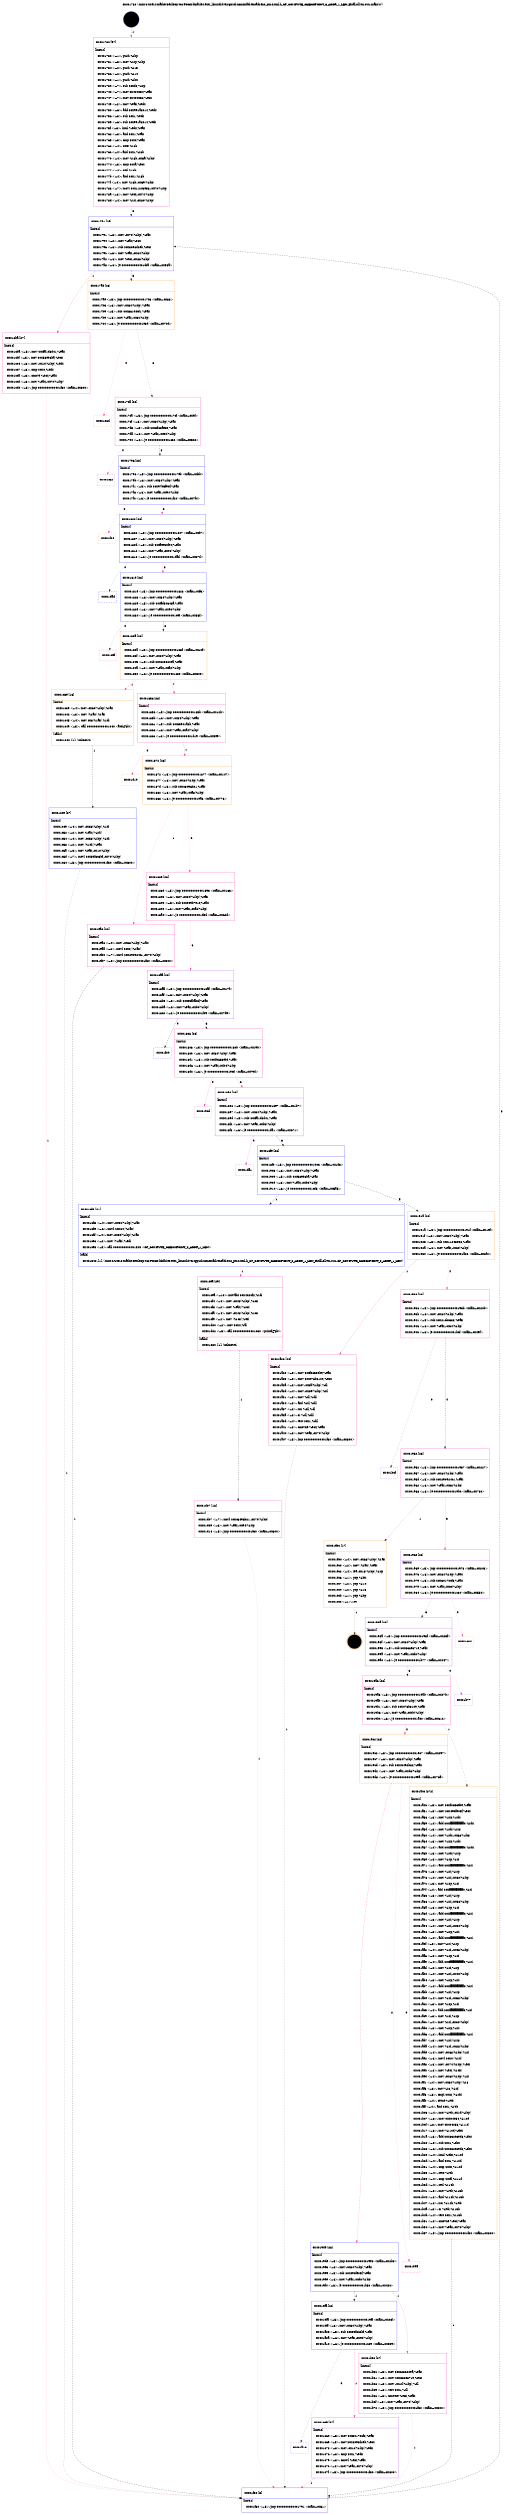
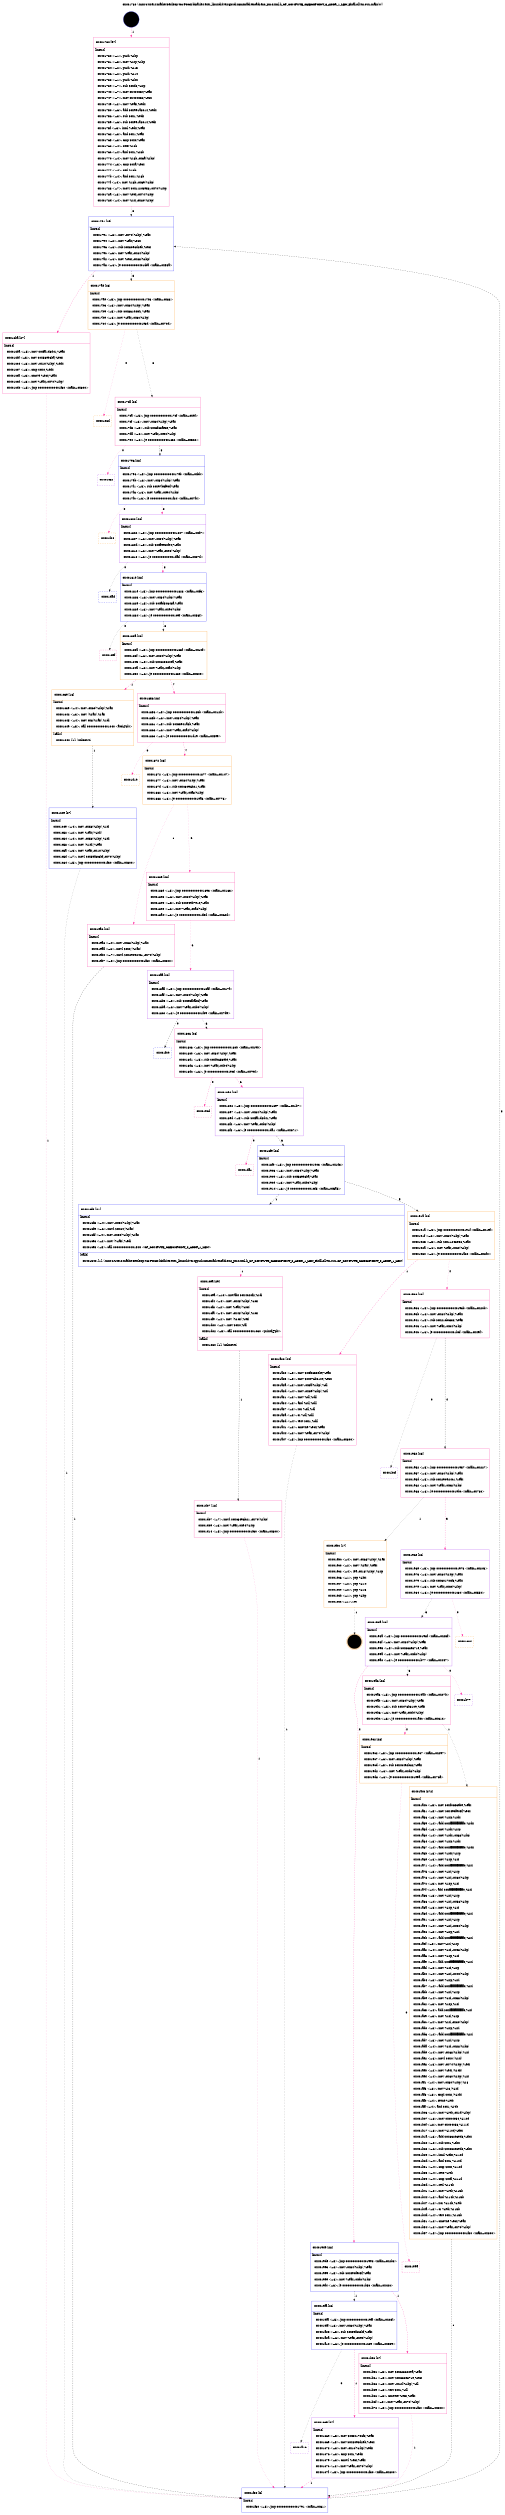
(163, 538) -> (163, 538)
(360, 2010) -> (354, 1951)
